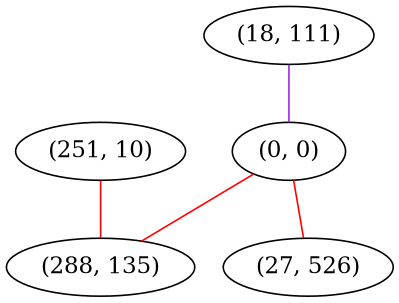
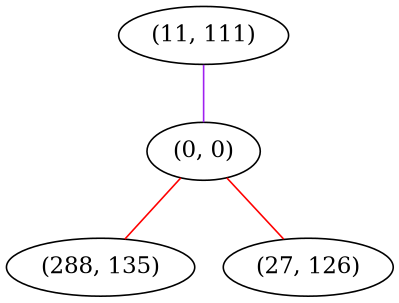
(289, 35) -> (204, 35)
(101, 151) -> none
(308, 267) -> (308, 267)
